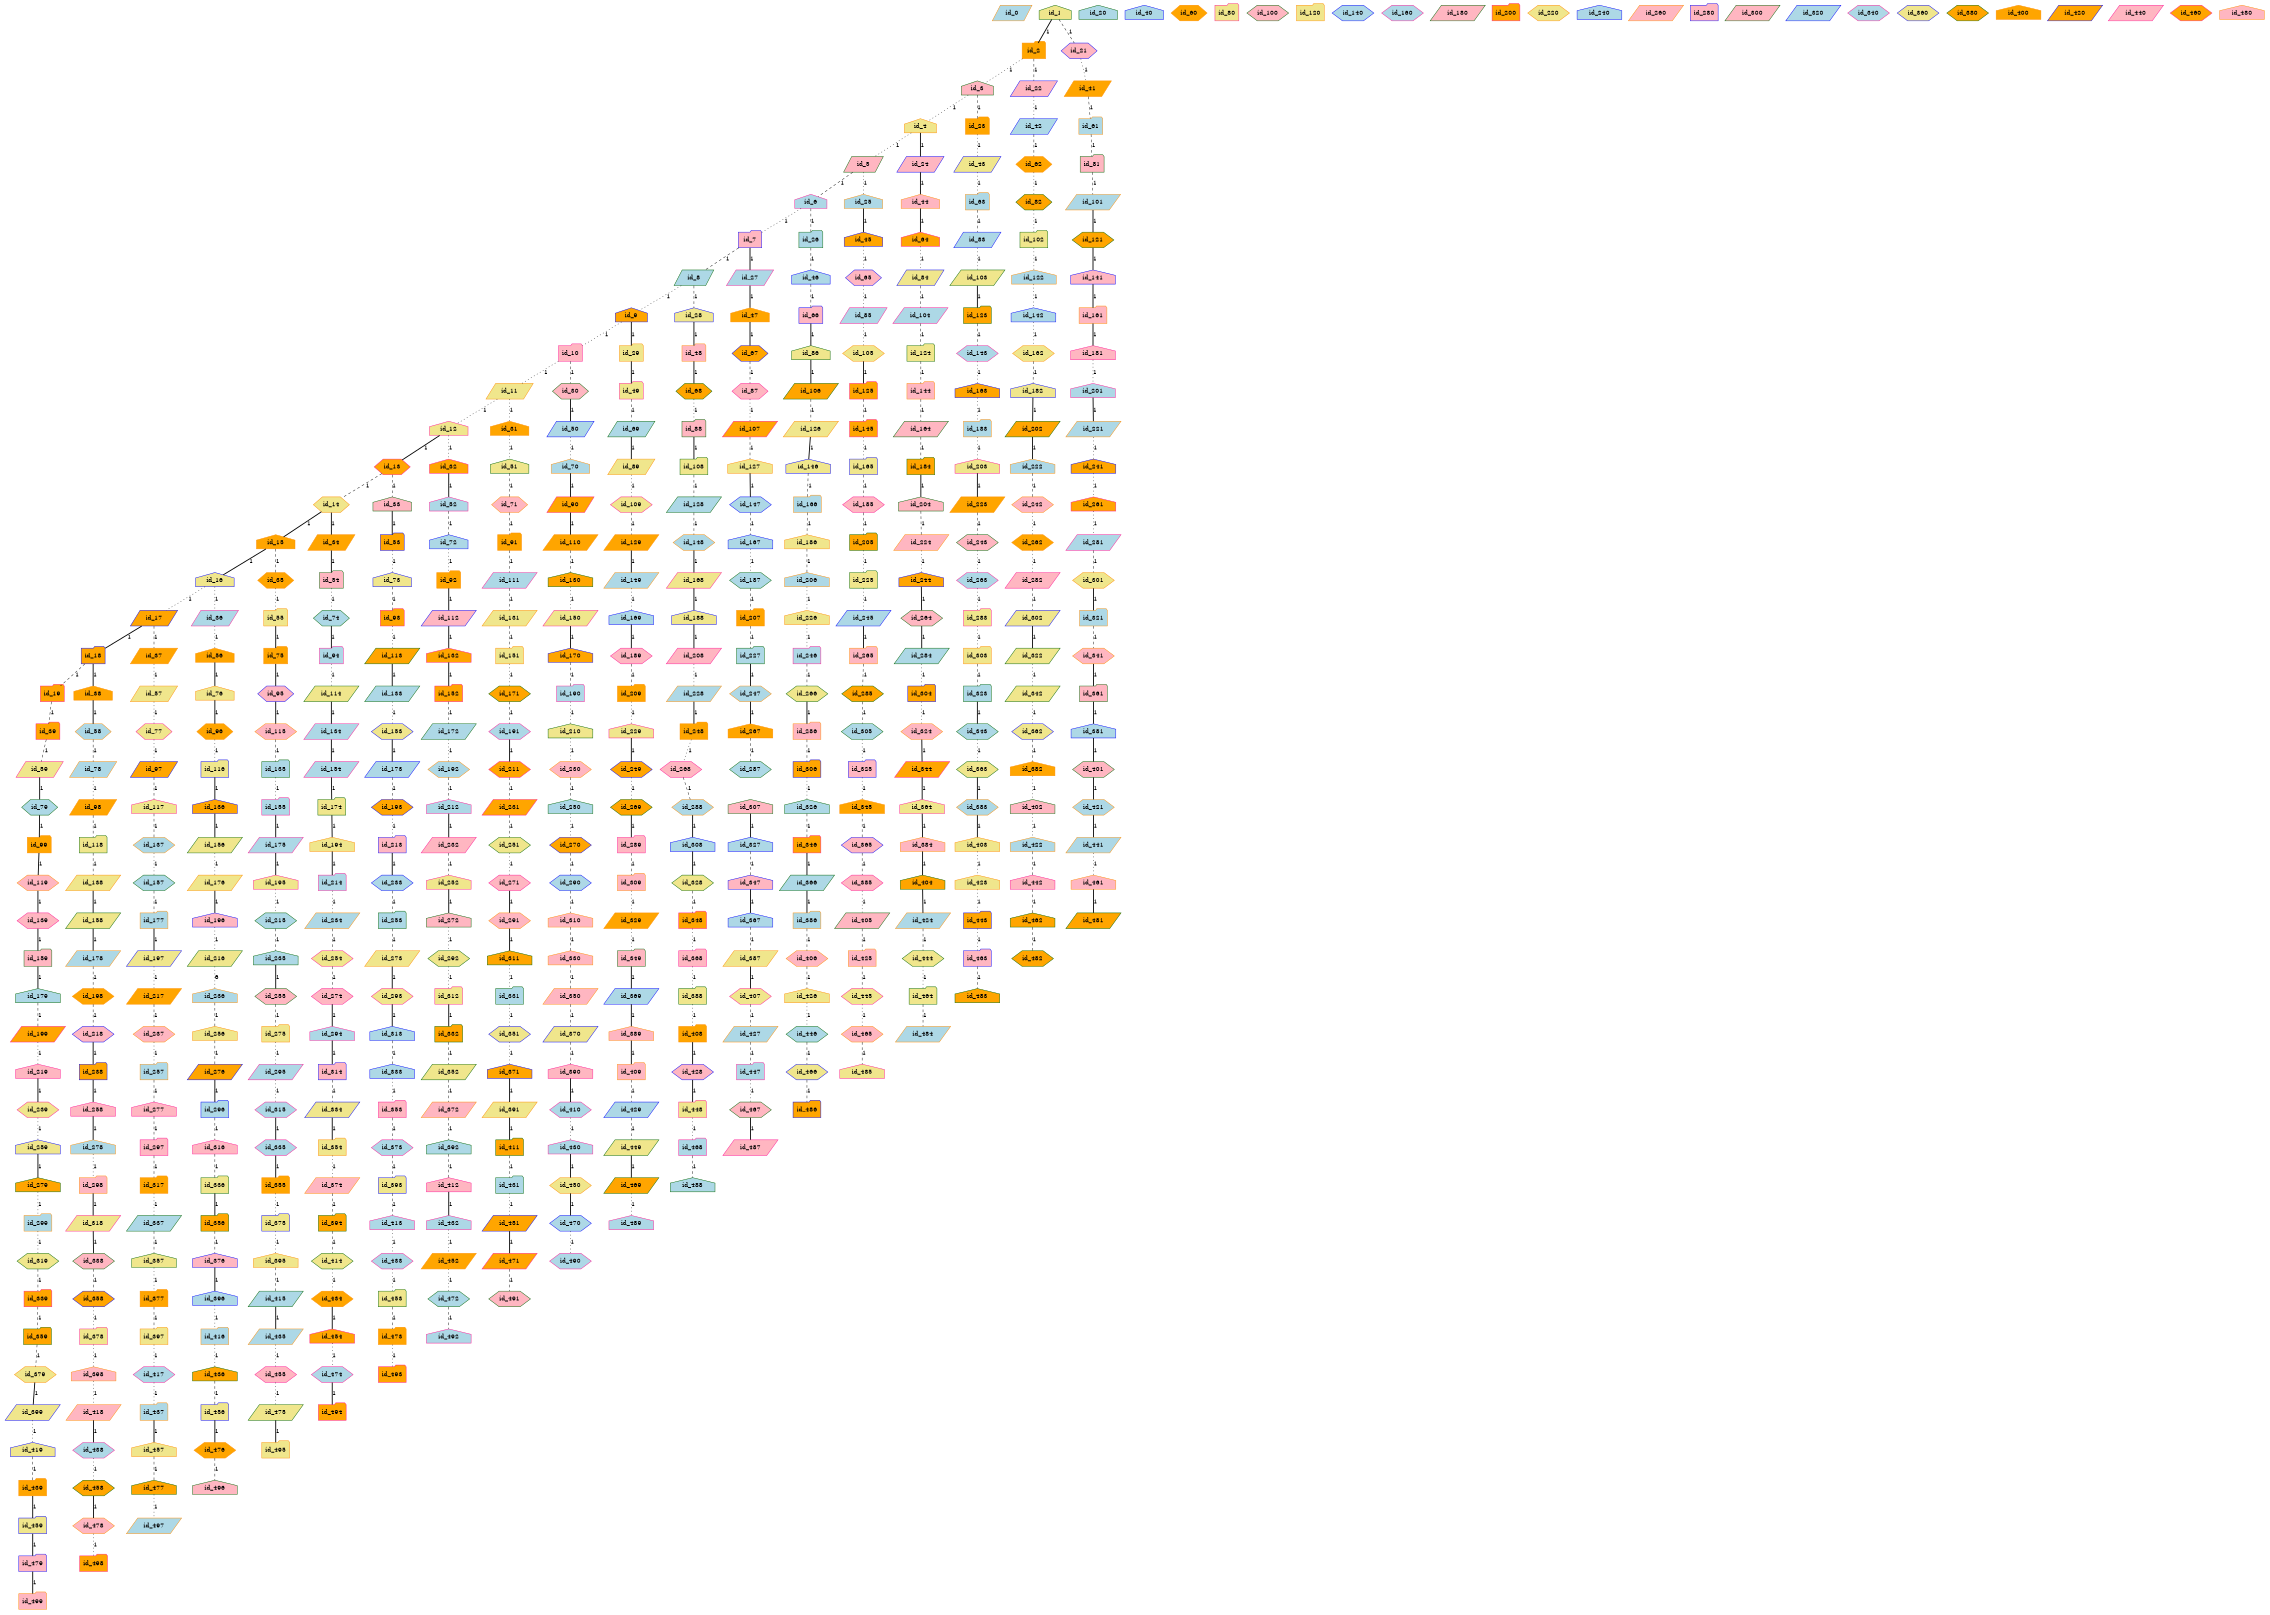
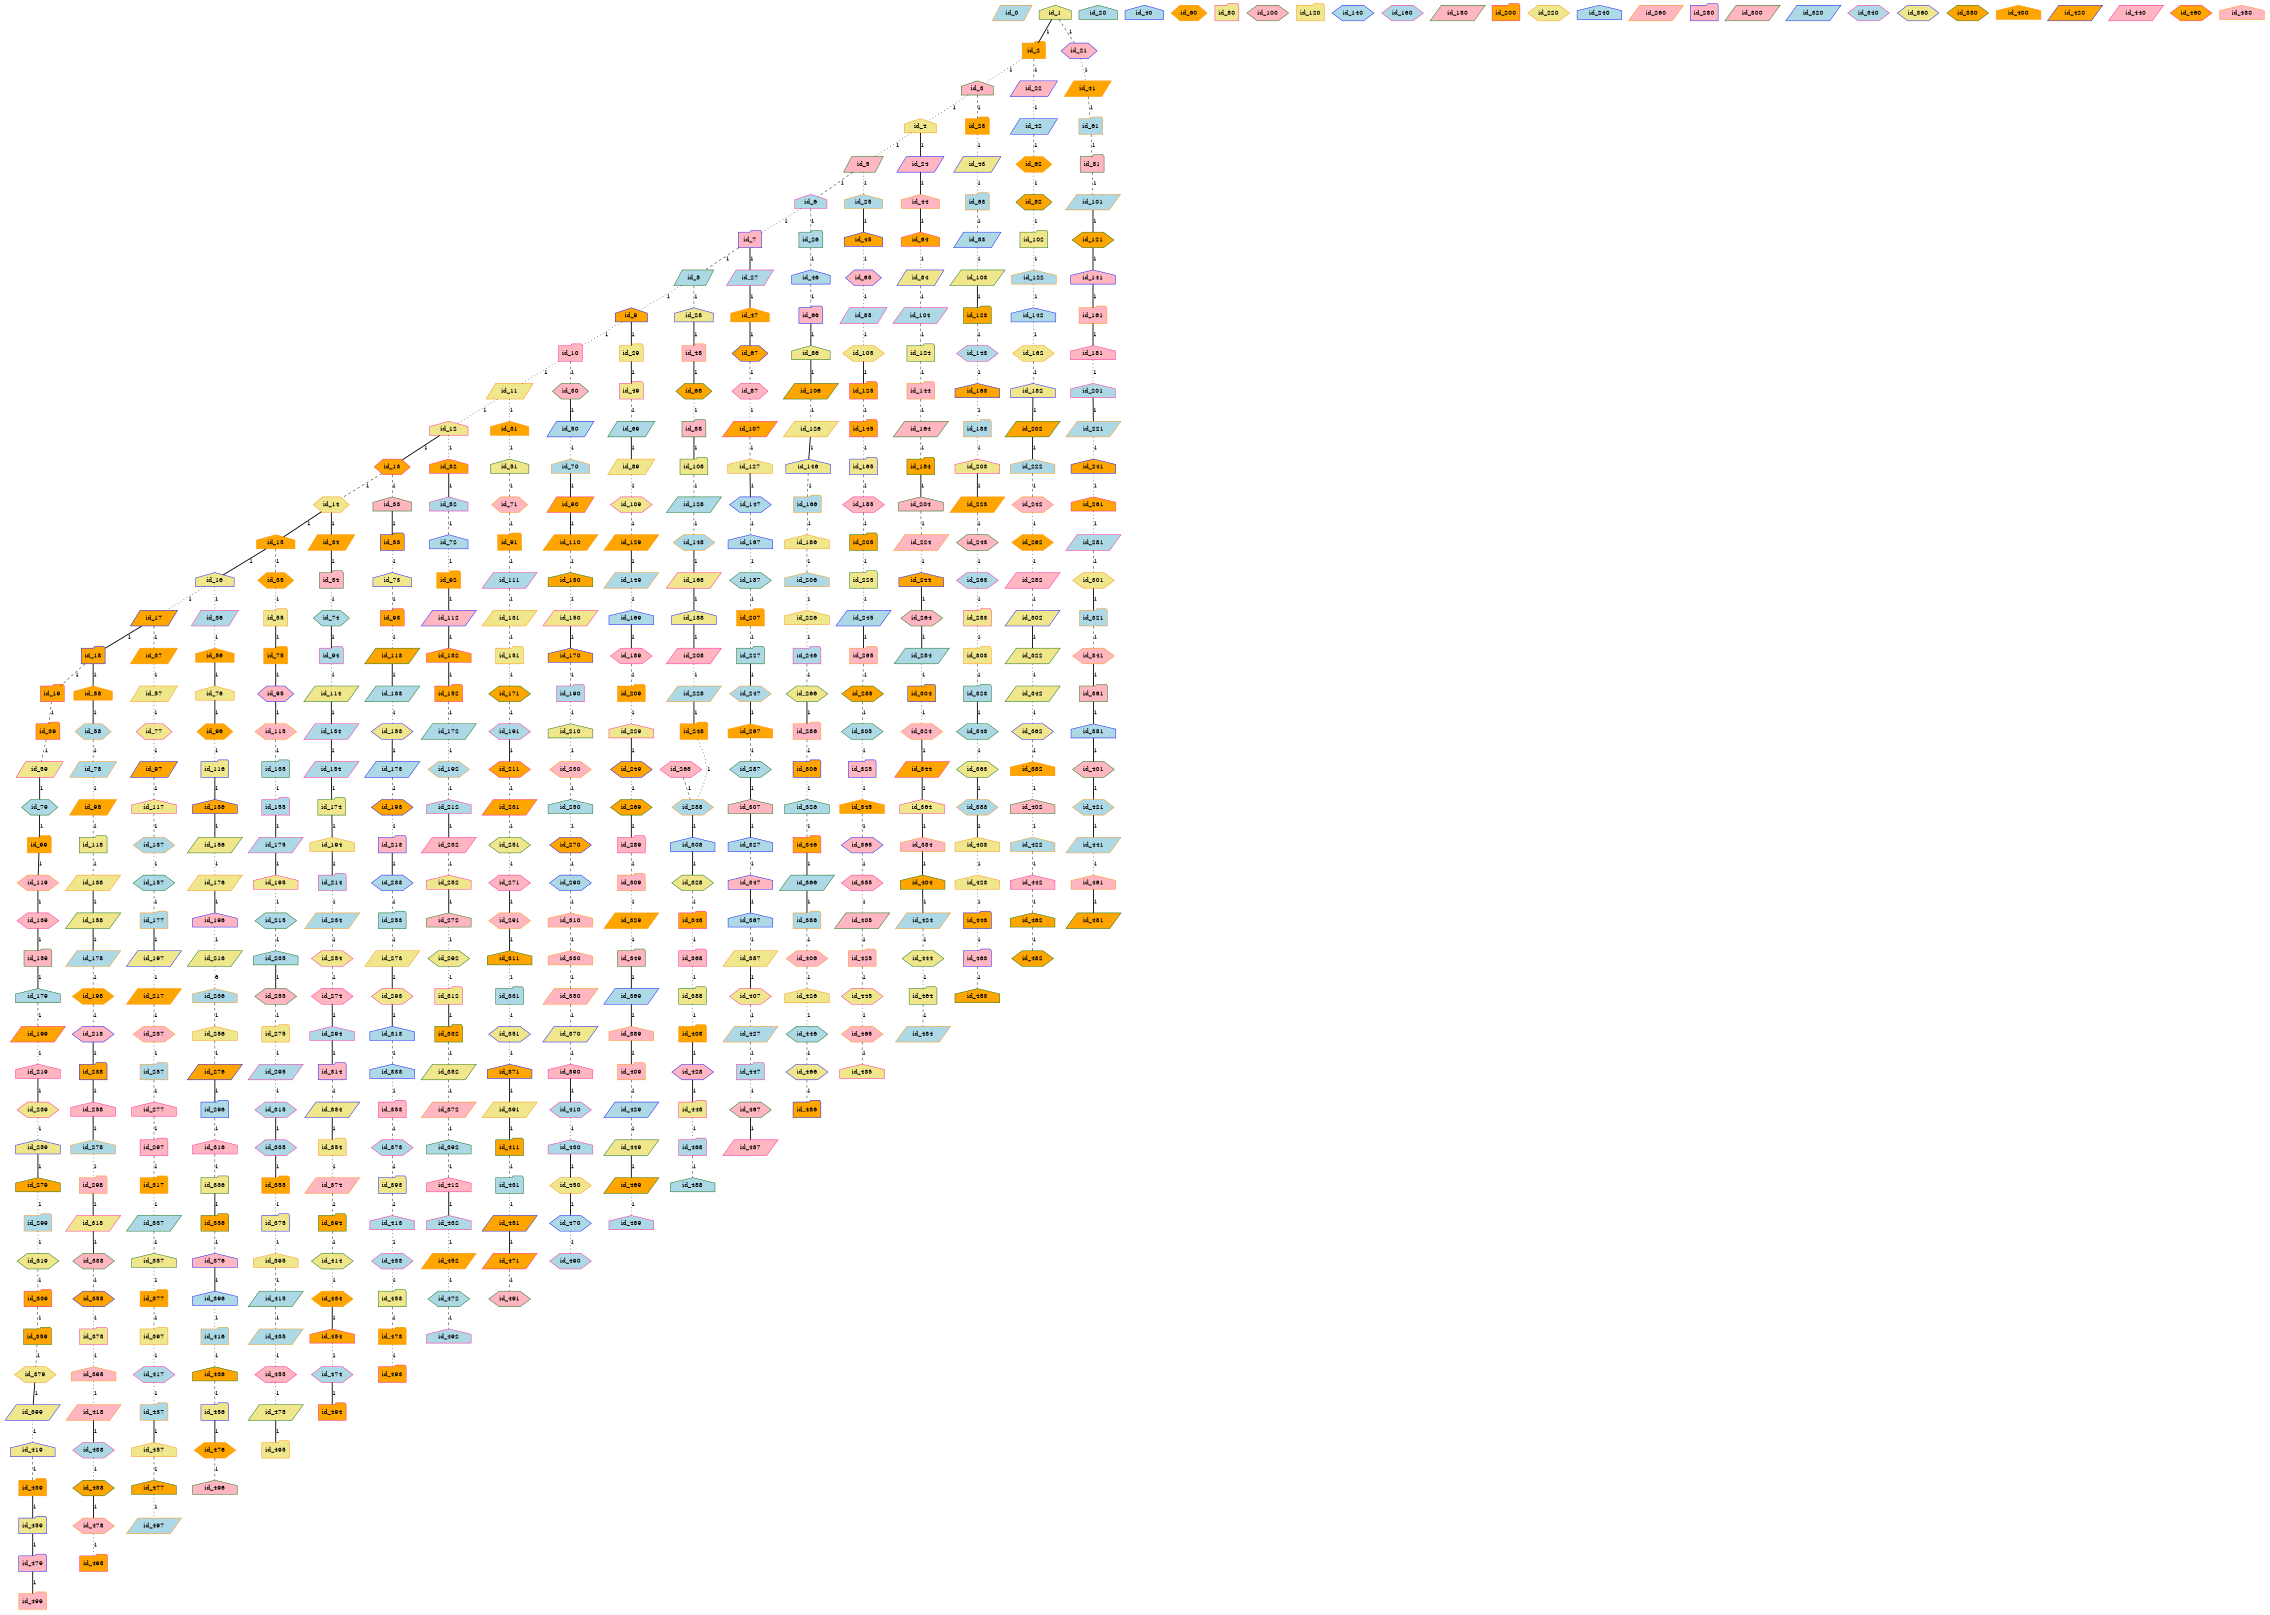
(687, 751) -> (707, 770)
none -> (750, 788)
(276, 1318) -> (276, 1318)
